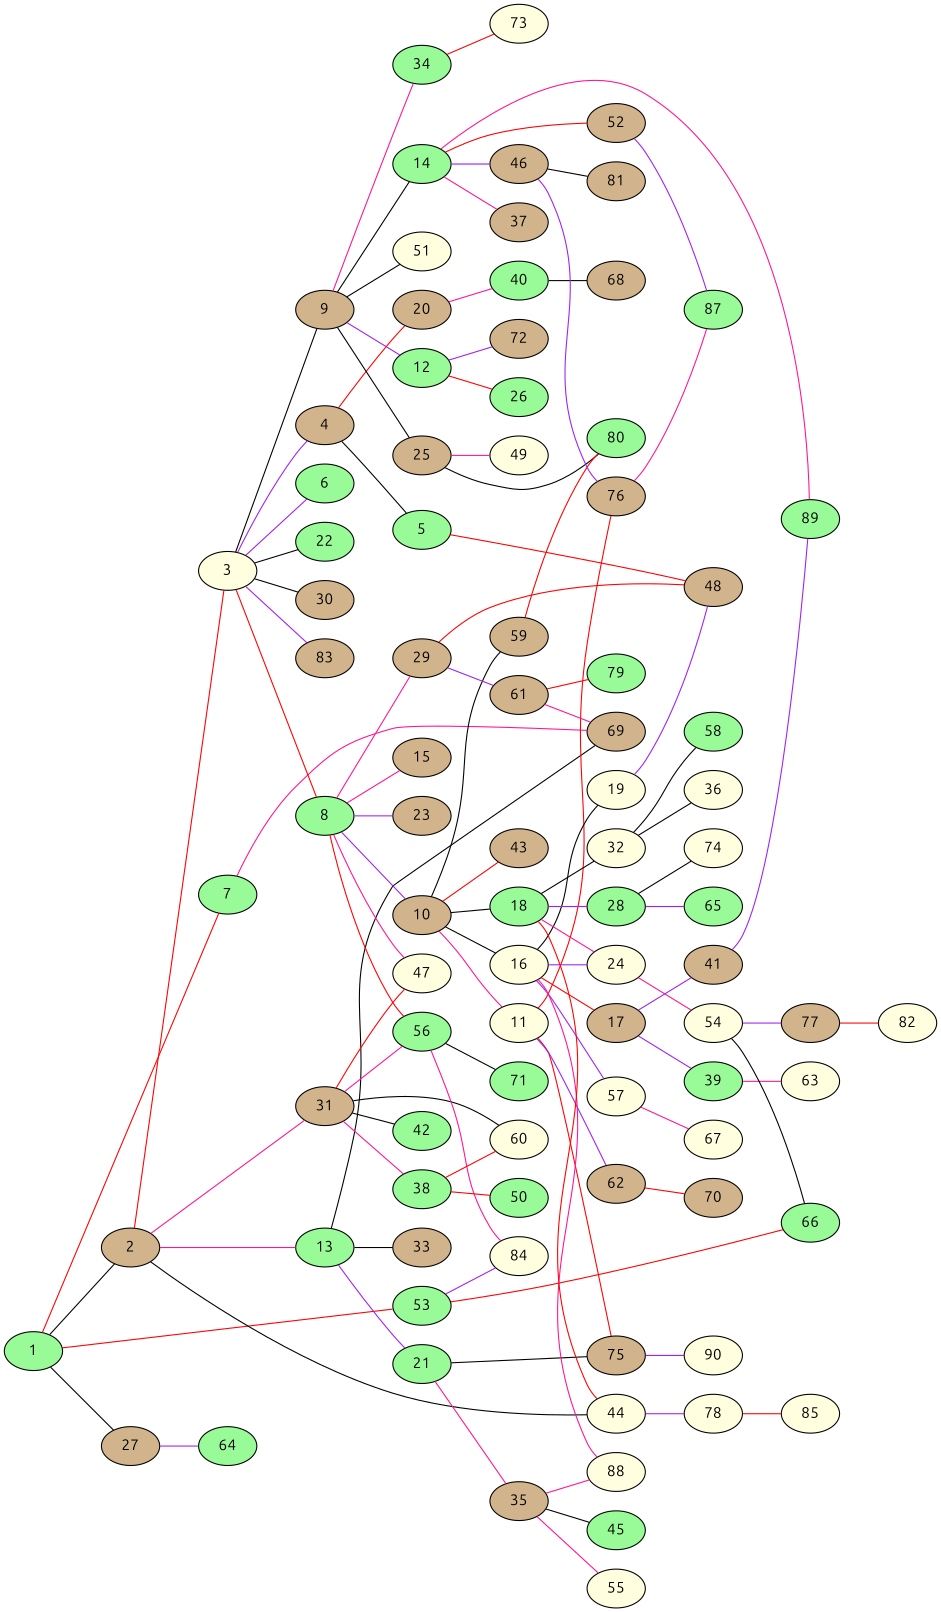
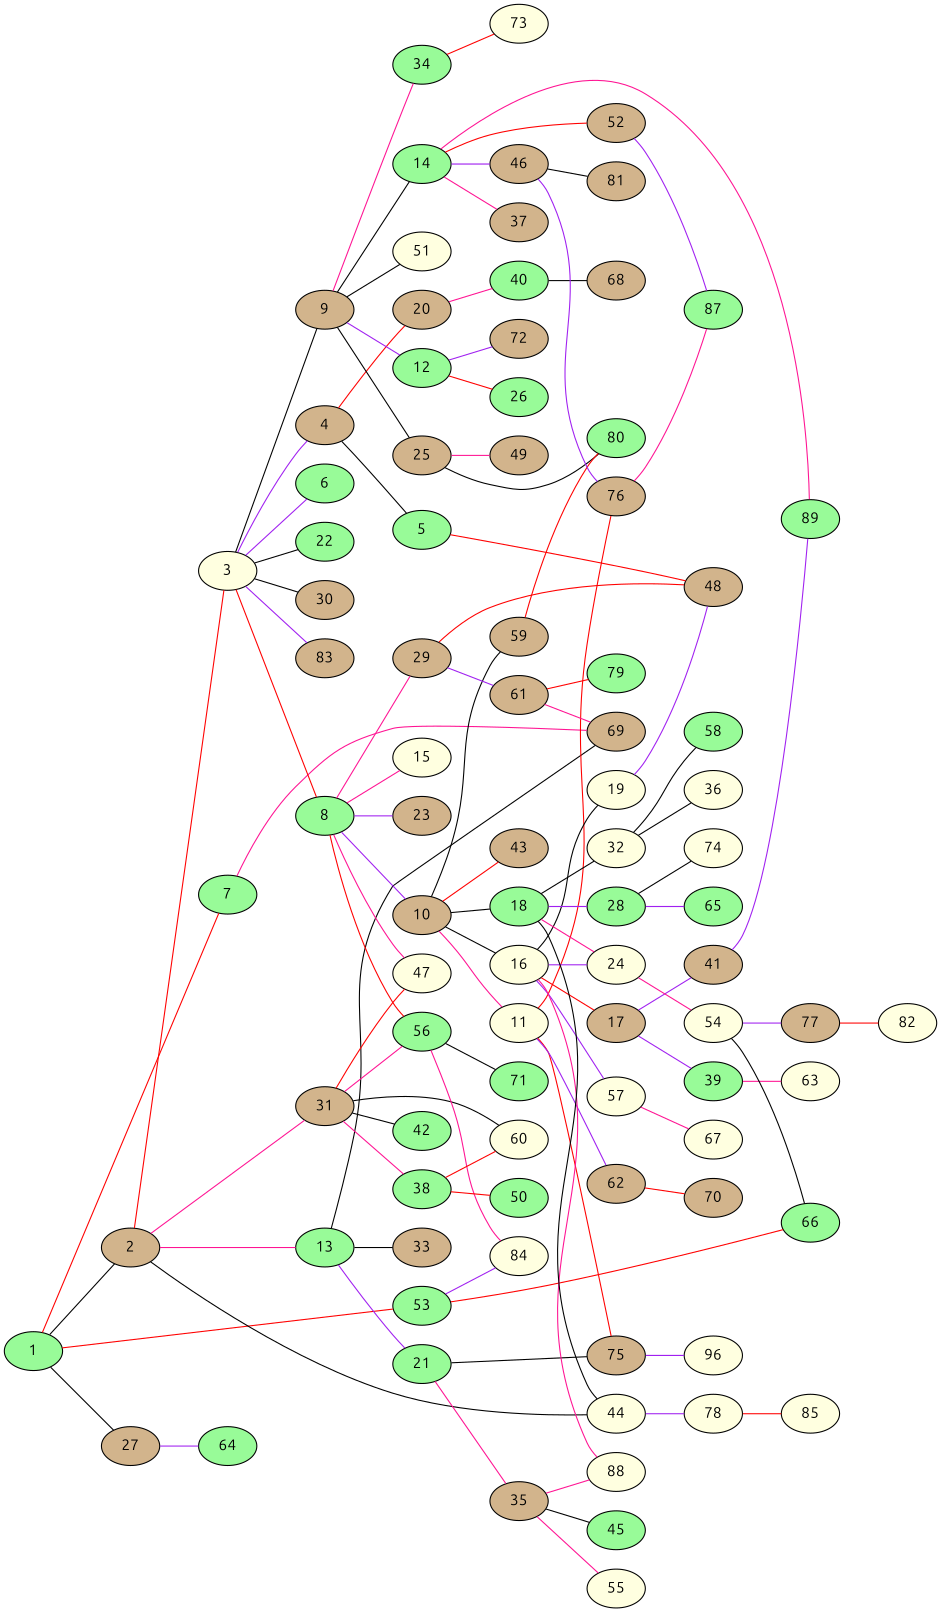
(519, 455) -> (519, 455)
(422, 758) -> (422, 758)
(566, 1172) -> (566, 1172)
(713, 1355) -> (713, 1355)
